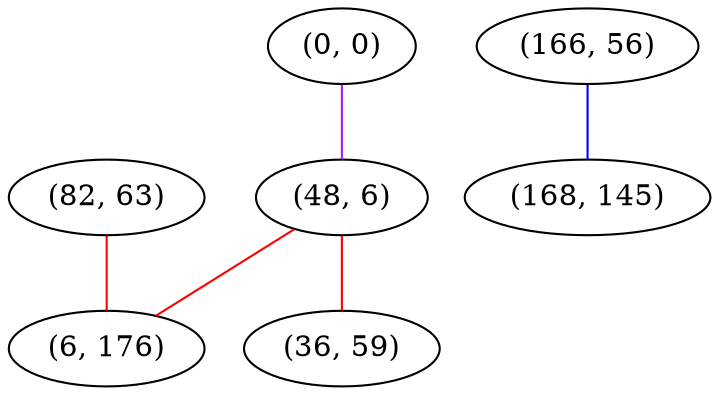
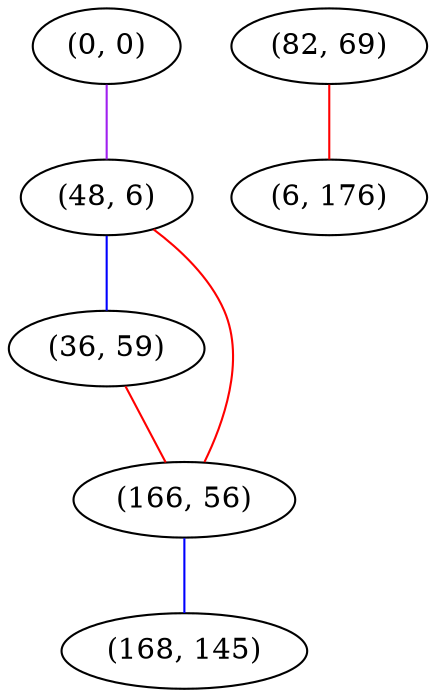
(107, 197) -> (329, 46)
(225, 273) -> (231, 334)
(342, 273) -> (107, 273)
none -> (146, 424)
